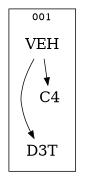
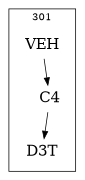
(42, 17) -> (42, 17)
(21, 95) -> (47, 122)
